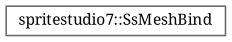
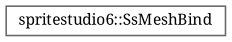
(116, 21) -> (116, 21)
